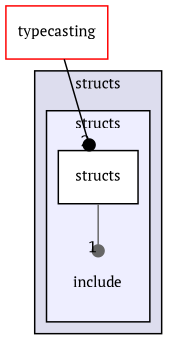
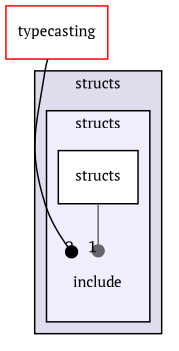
(76, 99) -> (35, 156)
